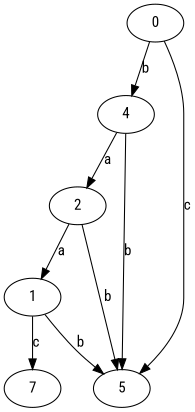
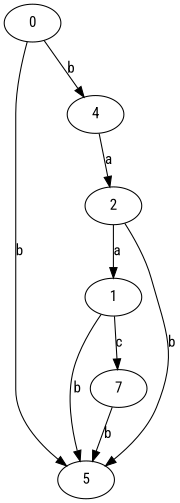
(187, 206) -> (19, 251)
(124, 246) -> (104, 429)
